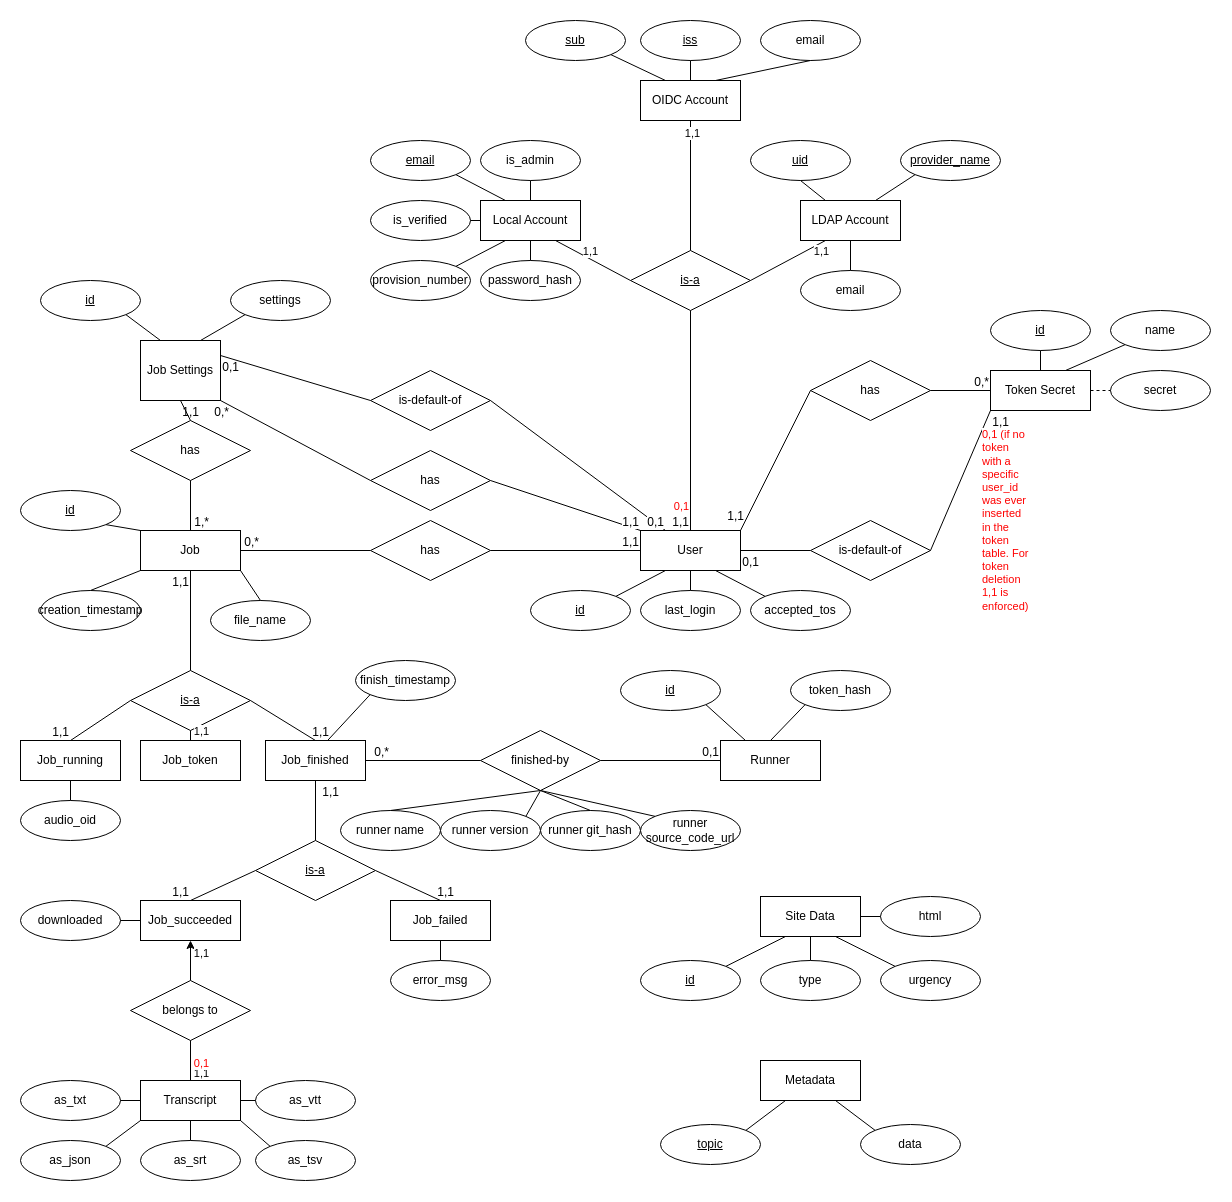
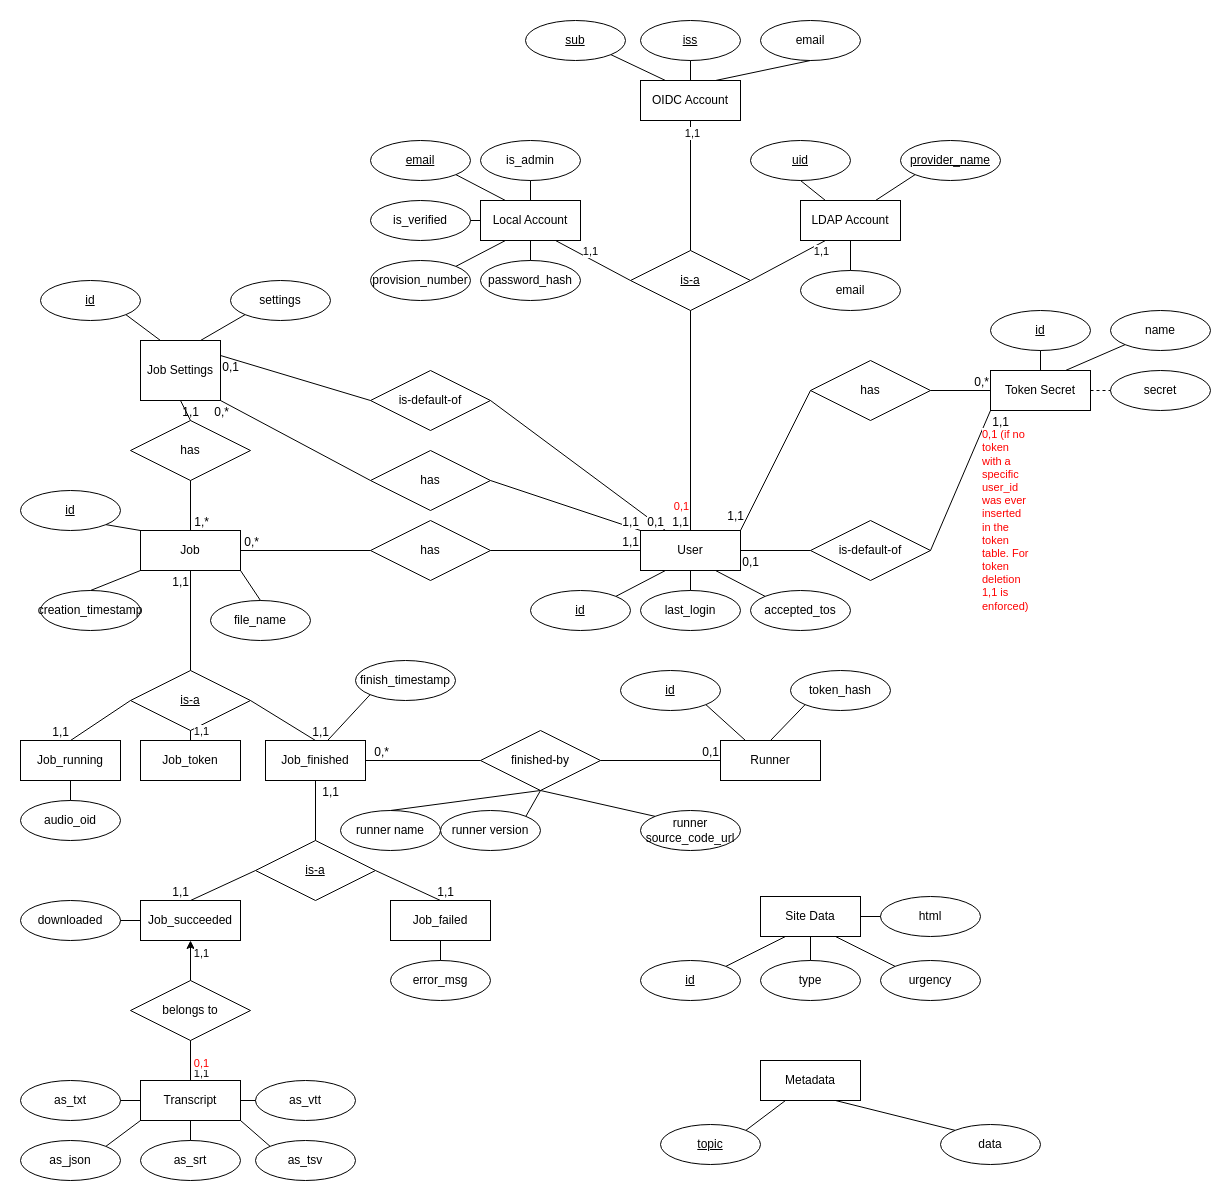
(567, 801) -> none
(591, 831) -> none
(911, 1145) -> (991, 1145)
